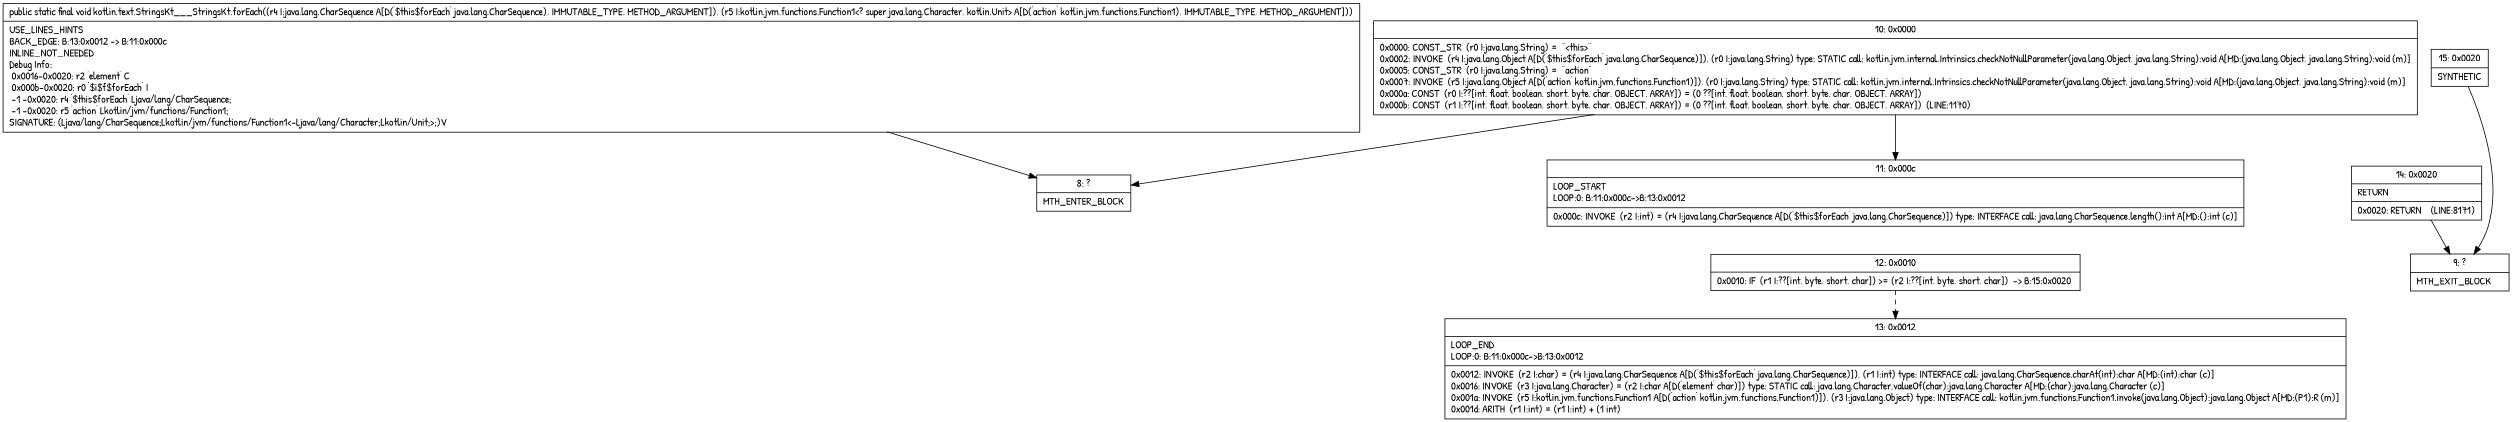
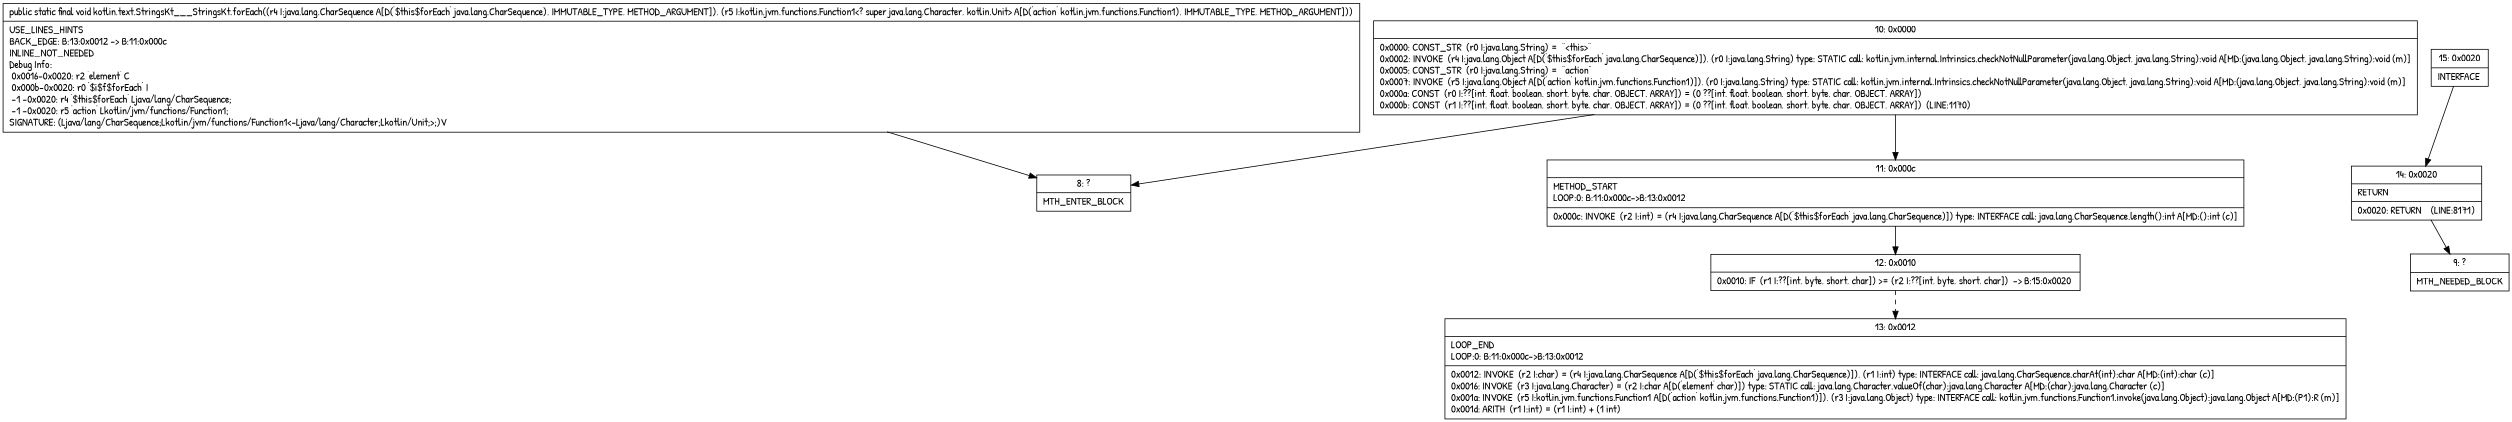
(2460, 77) -> (2459, 77)
(2491, 167) -> (2441, 123)
(1580, 187) -> (1586, 187)
none -> (1895, 236)
(2454, 281) -> (2460, 281)
